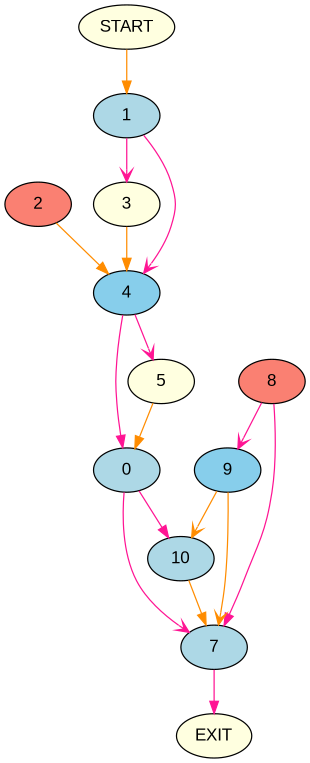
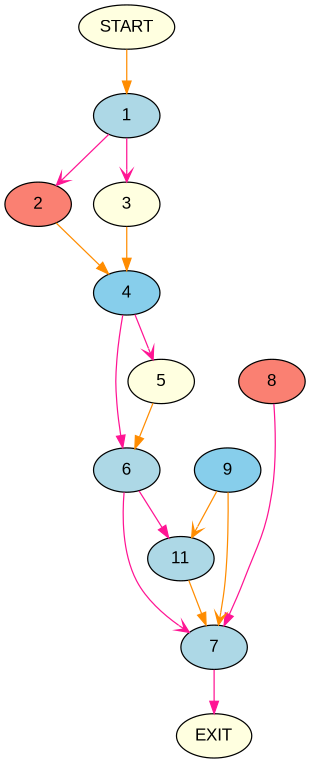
(175, 198) -> (87, 156)
(253, 420) -> none
(127, 470) -> (127, 470)
(181, 559) -> (181, 559)
